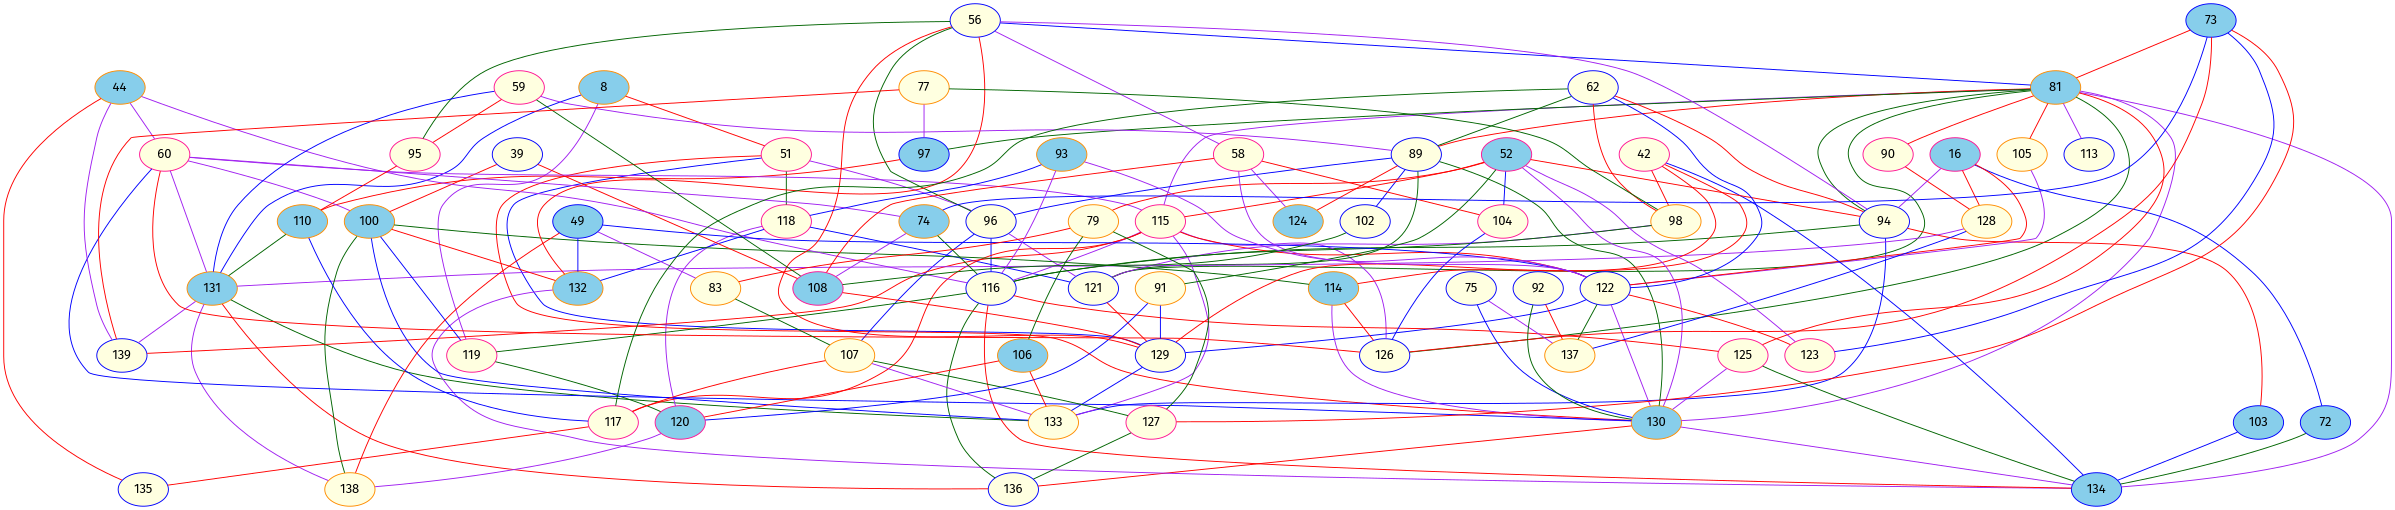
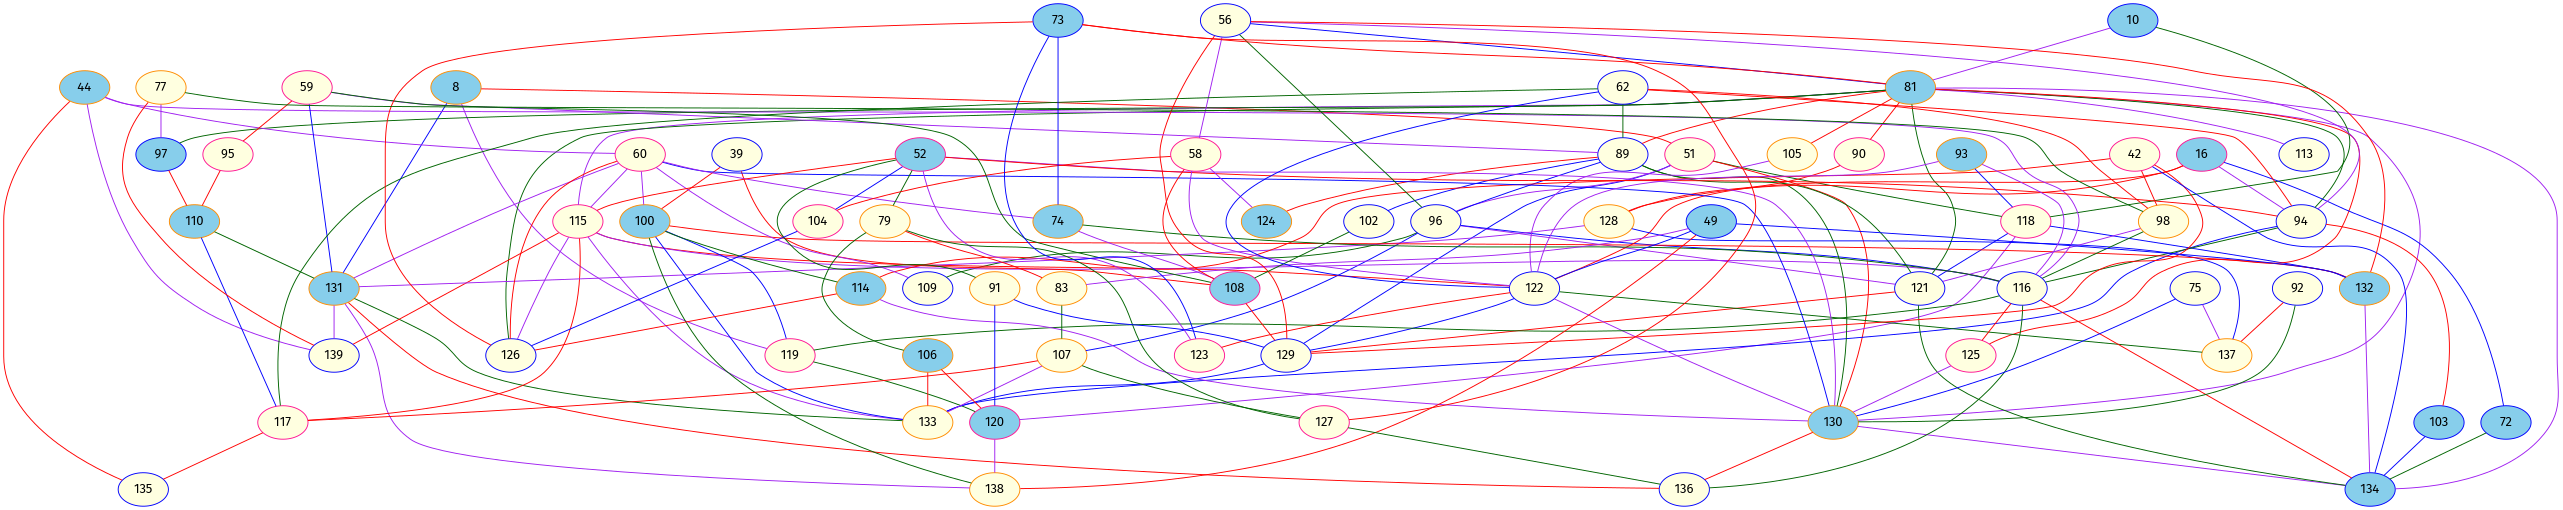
none -> (2133, 20)
(669, 34) -> none
(1298, 183) -> (905, 185)
none -> (928, 288)
(1917, 427) -> (2101, 439)
